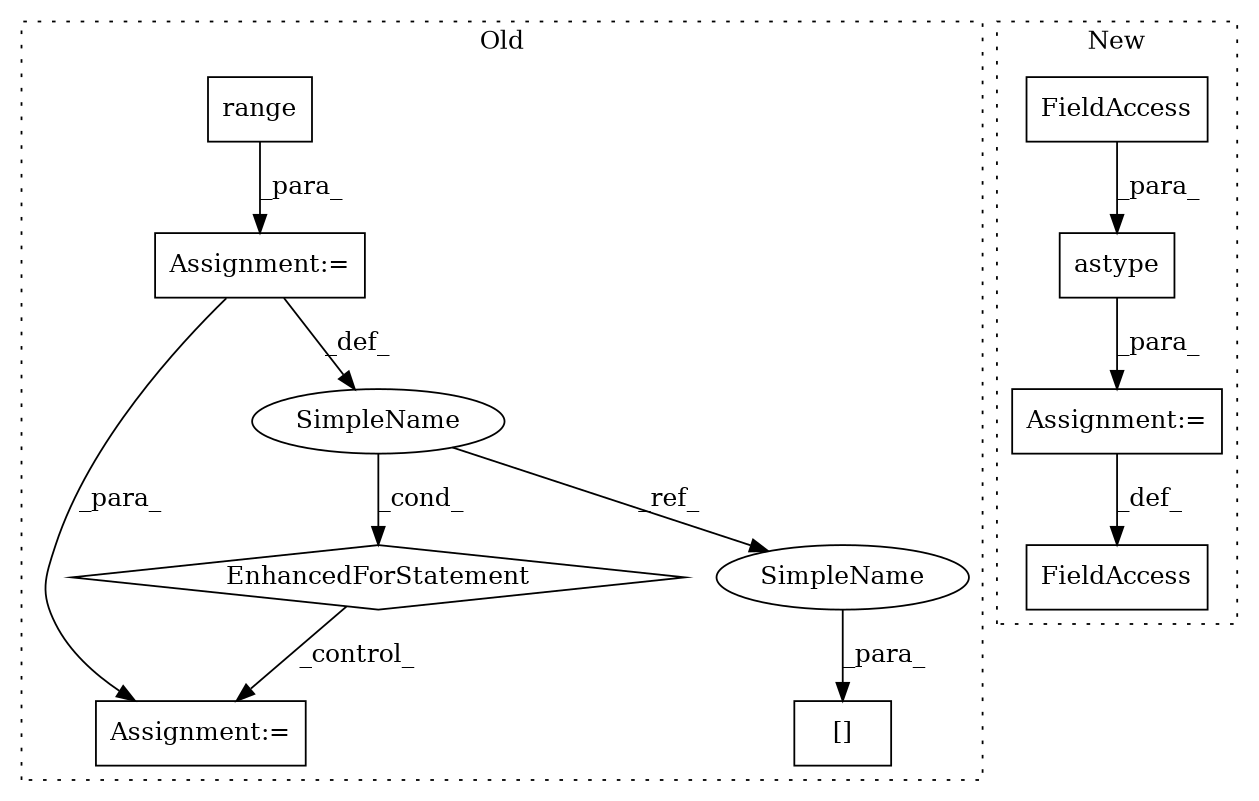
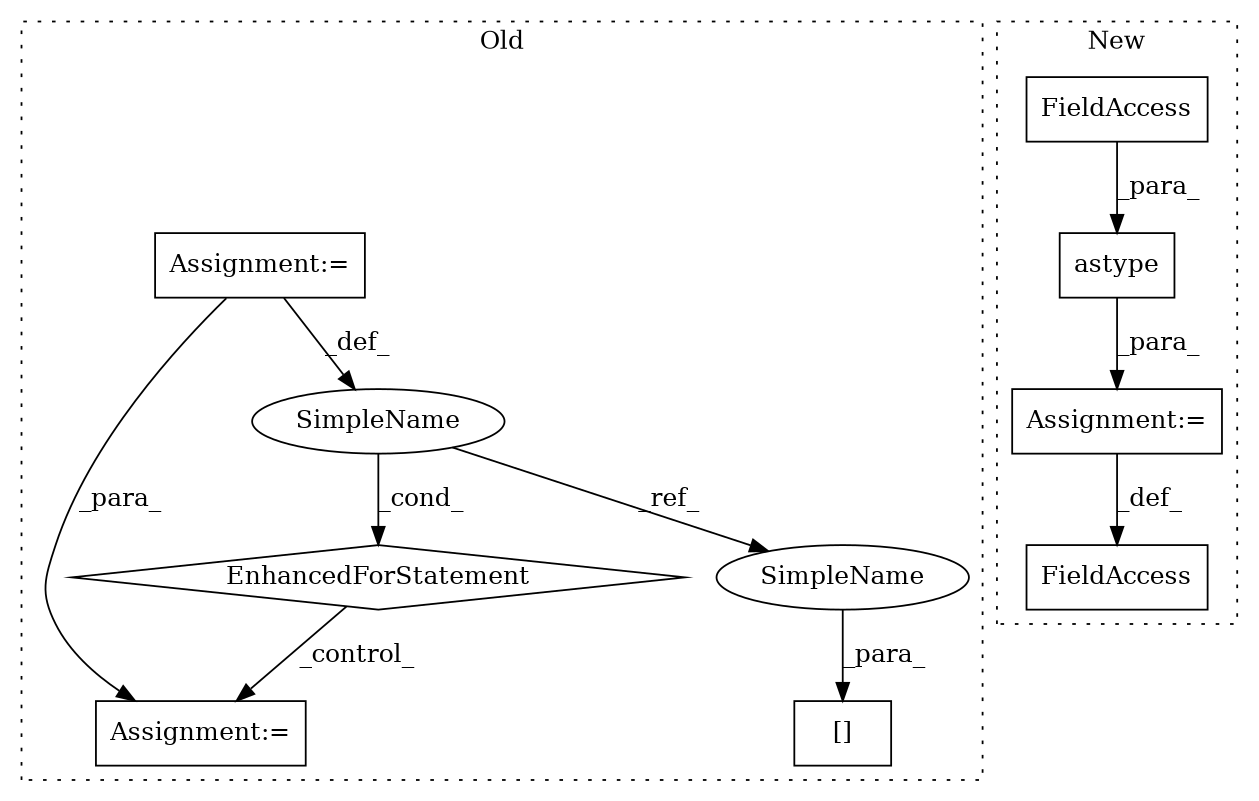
(260, 109) -> none
